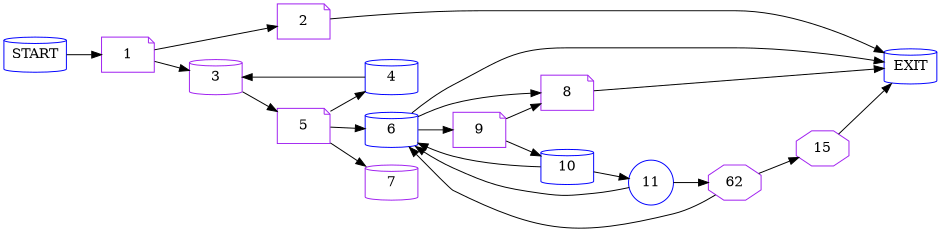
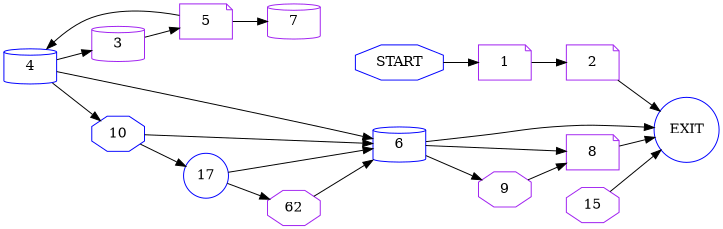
(35, 55) -> (399, 62)
(167, 65) -> none
(910, 66) -> (687, 130)
(343, 128) -> (210, 103)
(479, 130) -> (505, 189)
(519, 147) -> (73, 99)
(567, 167) -> (118, 134)
(774, 167) -> none
(651, 183) -> (206, 176)
